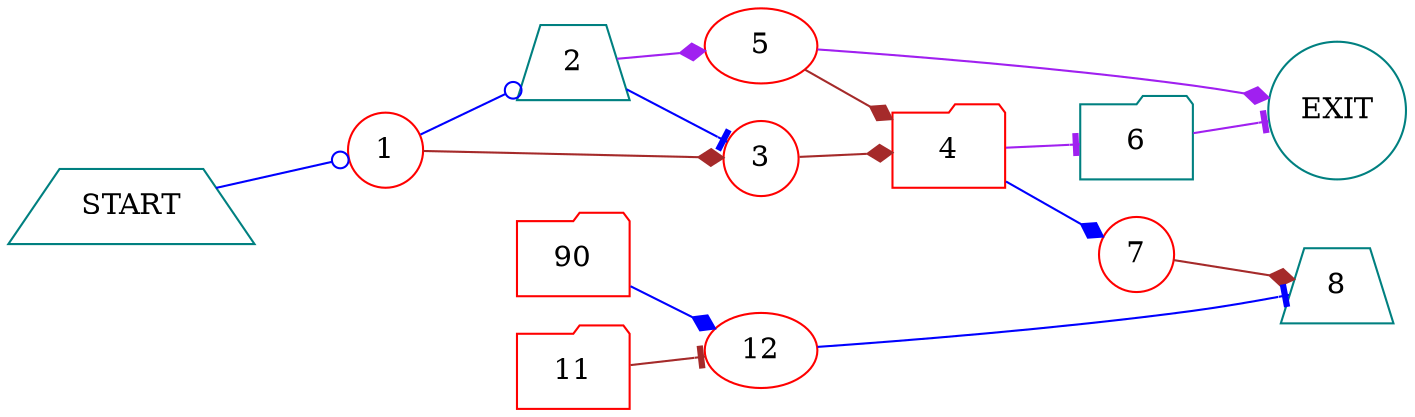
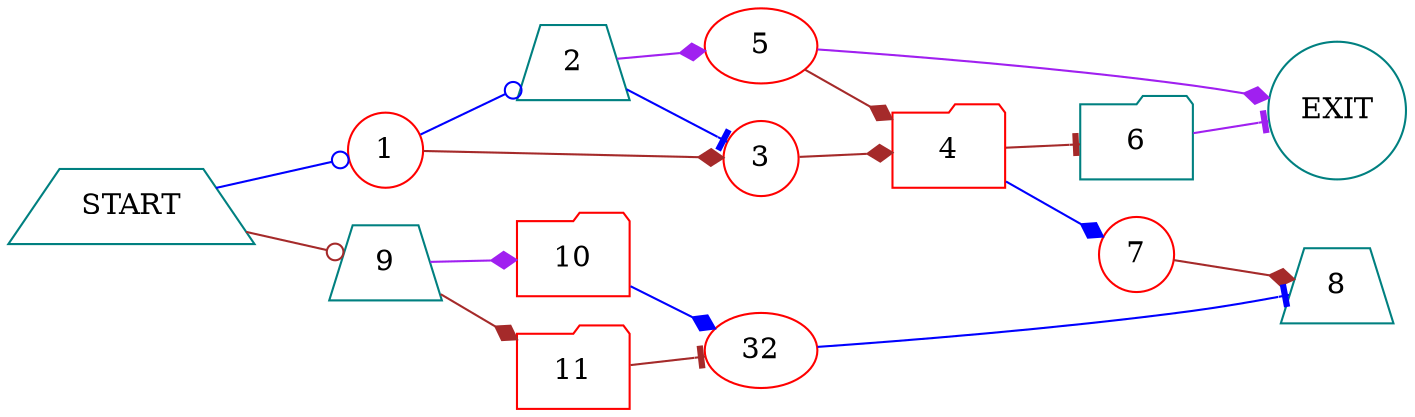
(1038, 146) -> (1038, 146)
(573, 259) -> (573, 259)
none -> (386, 263)
(761, 350) -> (761, 350)
